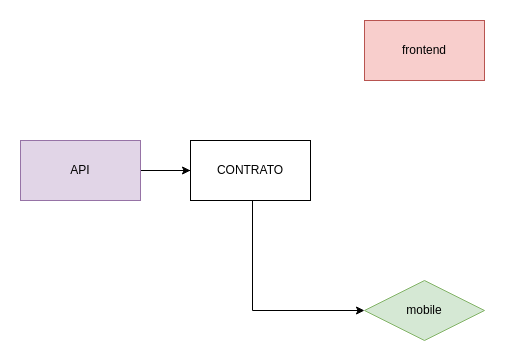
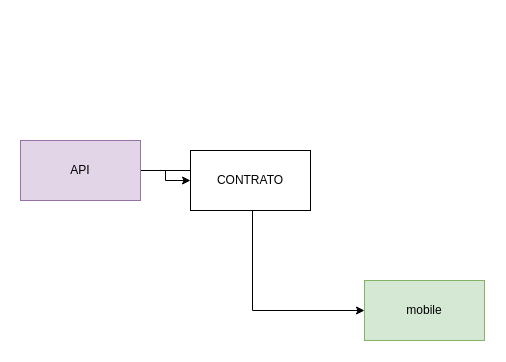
(425, 51) -> none
(251, 171) -> (251, 181)
(425, 311) -> (425, 311)
